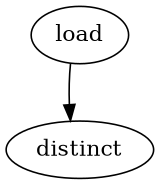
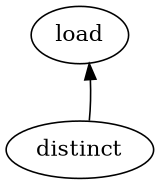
(69, 84) -> (91, 100)
